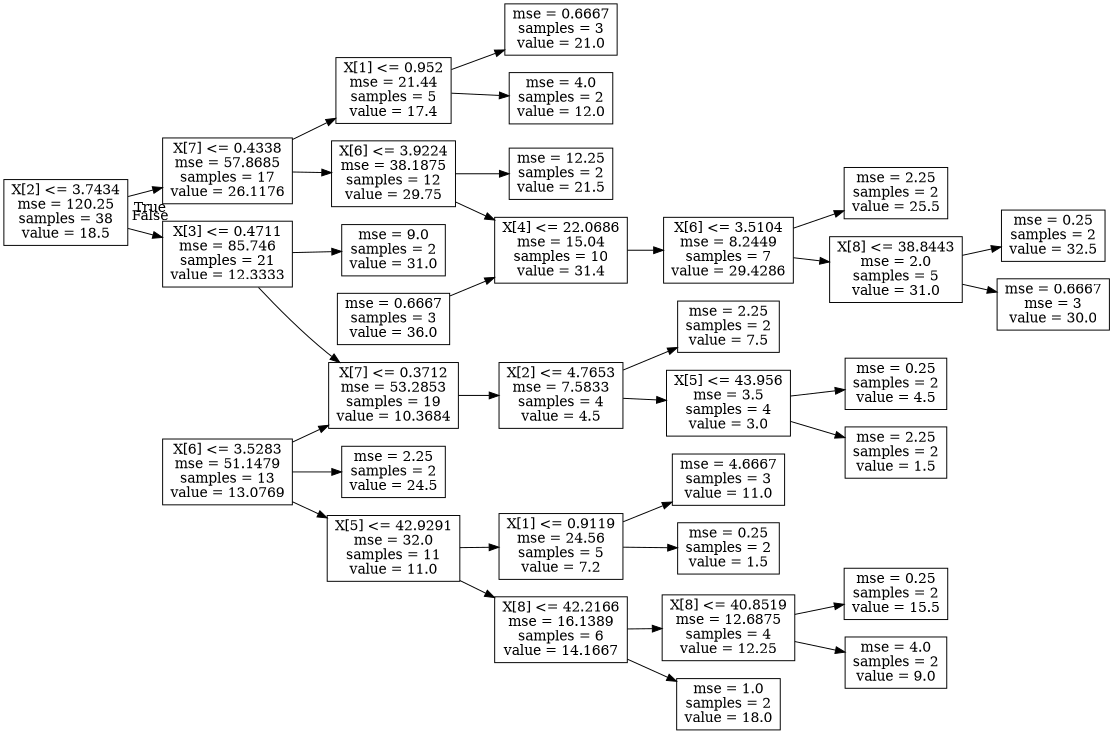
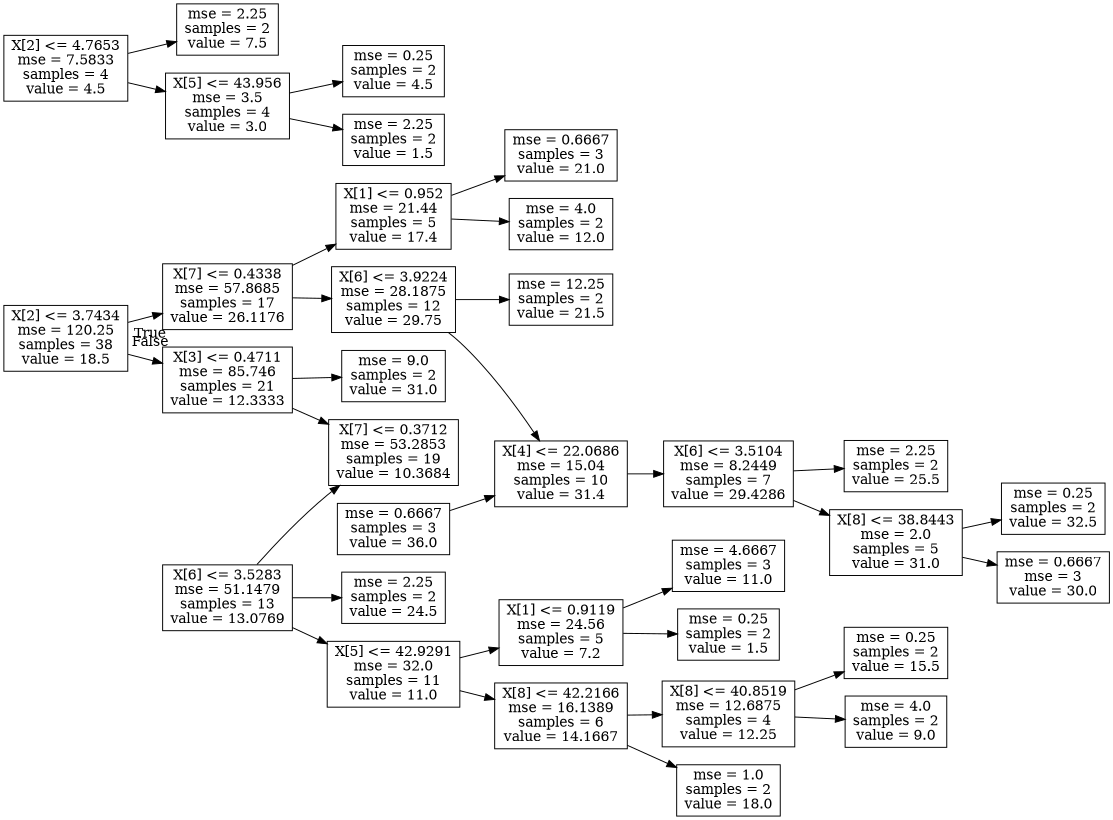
(394, 174) -> (394, 300)
(474, 395) -> none
